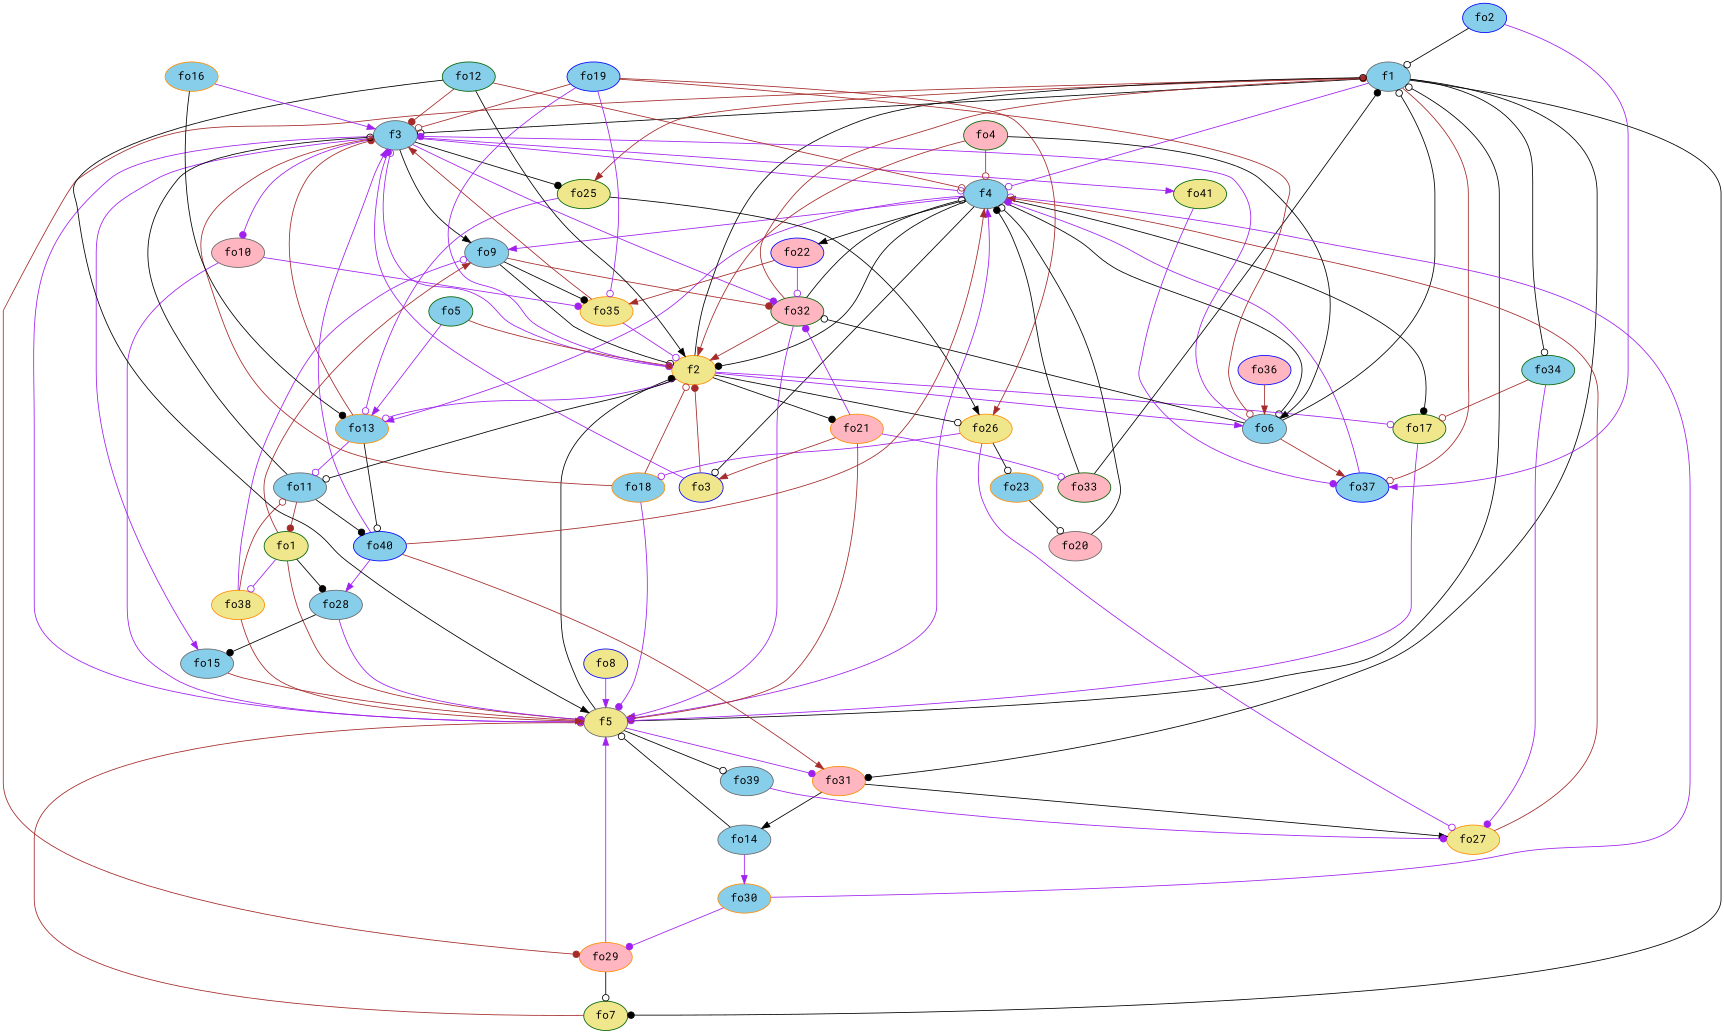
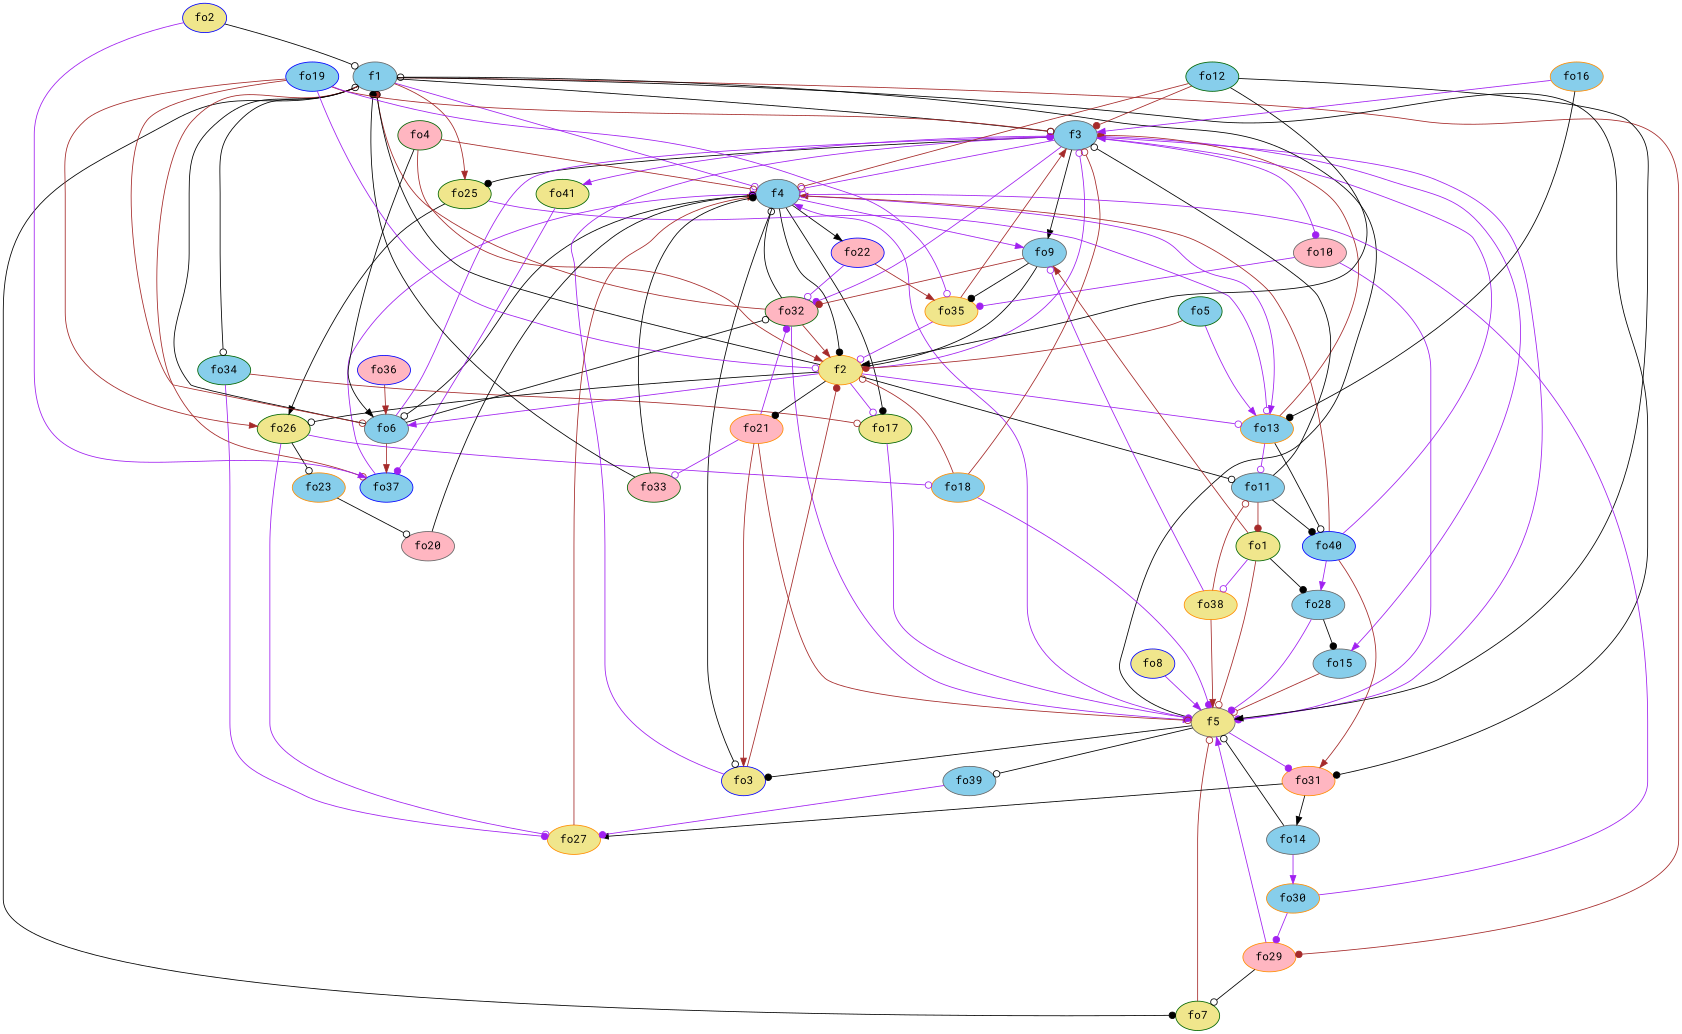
(1485, 18) -> (205, 18)
(986, 429) -> (284, 429)
(561, 522) -> (982, 751)
